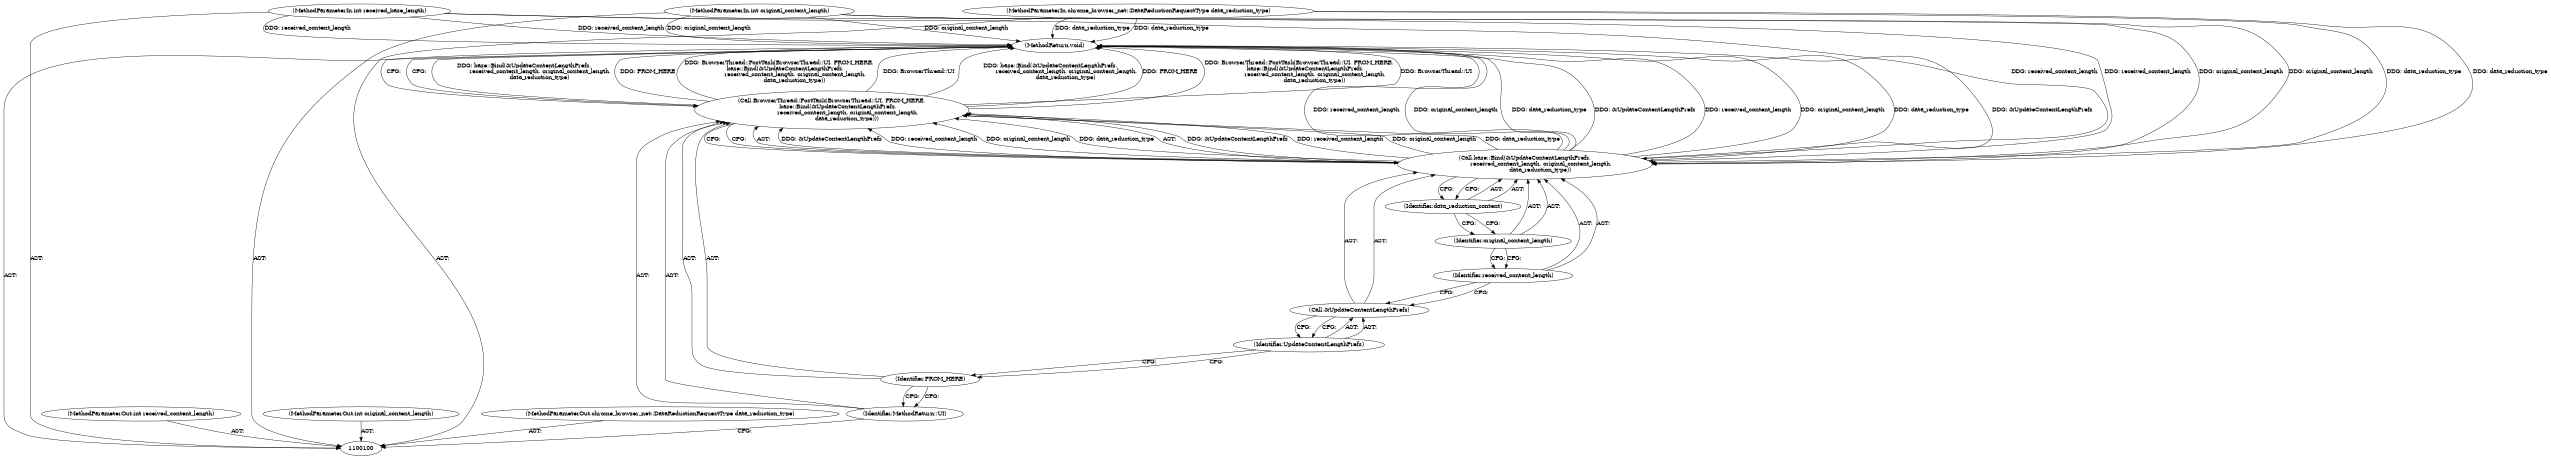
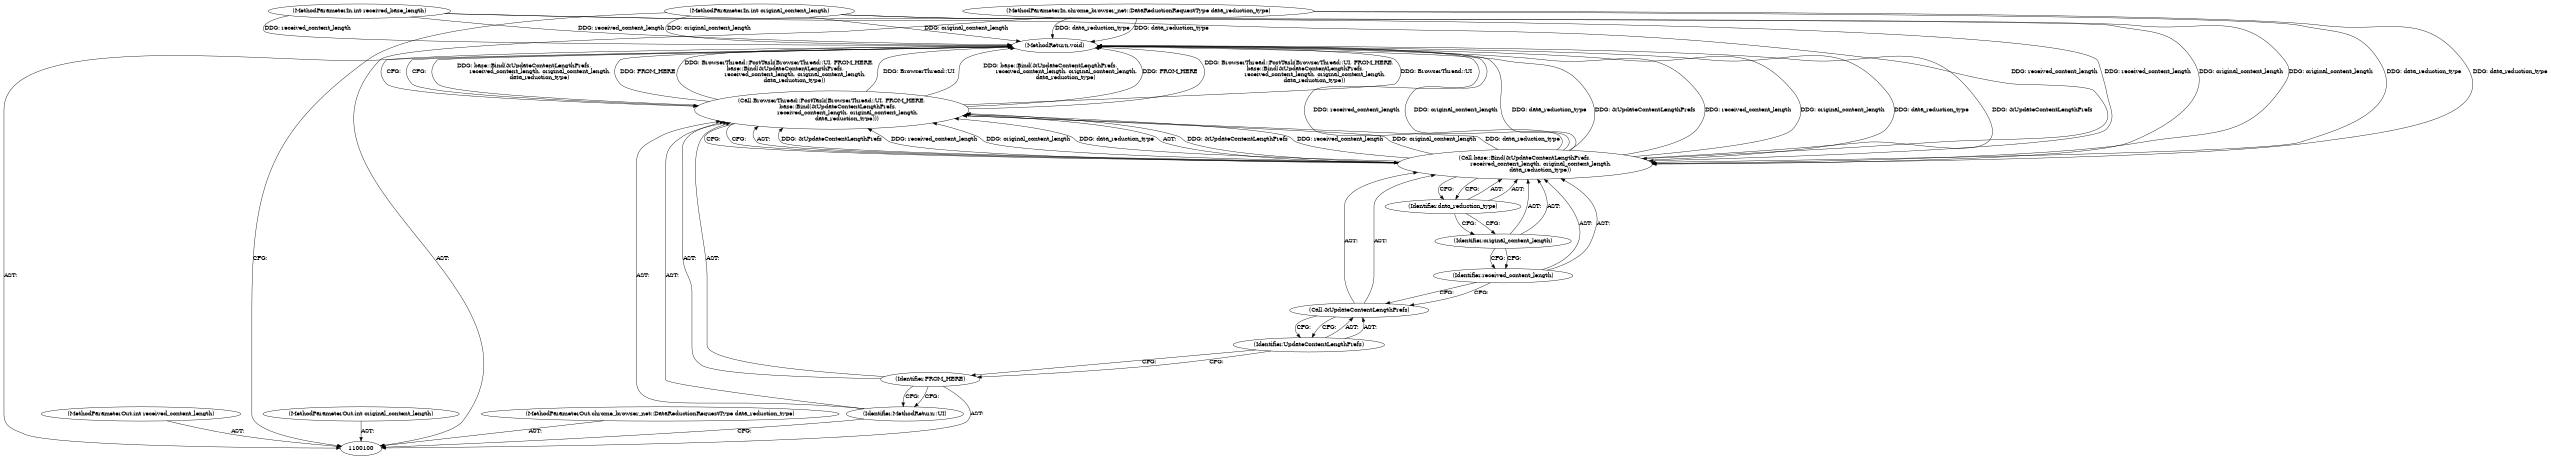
(1453, 207) -> (1453, 207)
(261, 258) -> (261, 258)
(30, 263) -> (701, 443)
